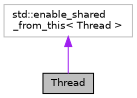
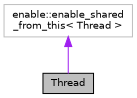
(68, 21) -> (68, 21)
